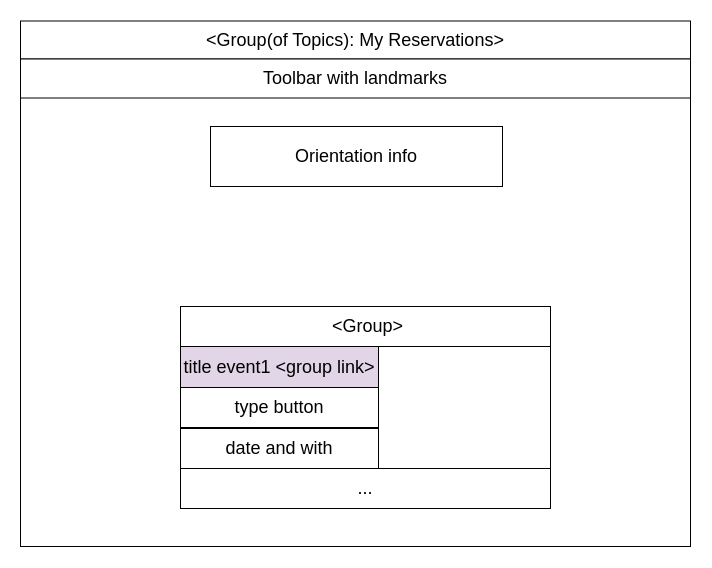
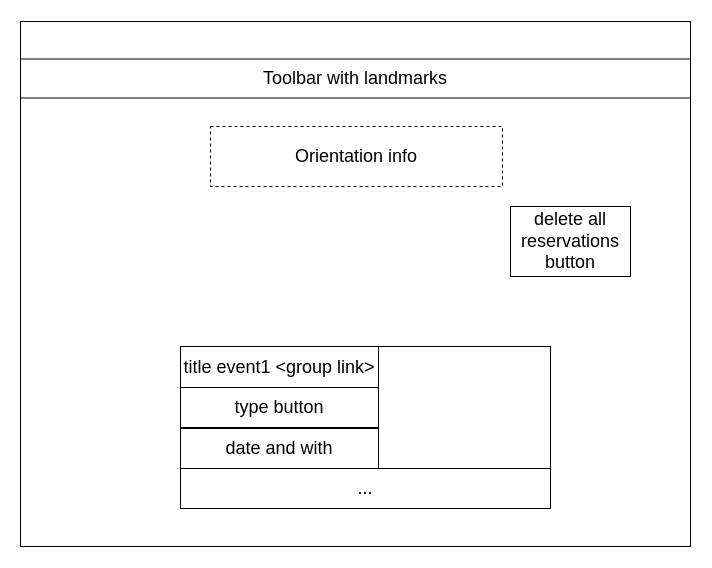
(356, 40) -> none
(357, 157) -> (357, 157)
none -> (571, 242)
(366, 327) -> none
(280, 368) -> (280, 368)
